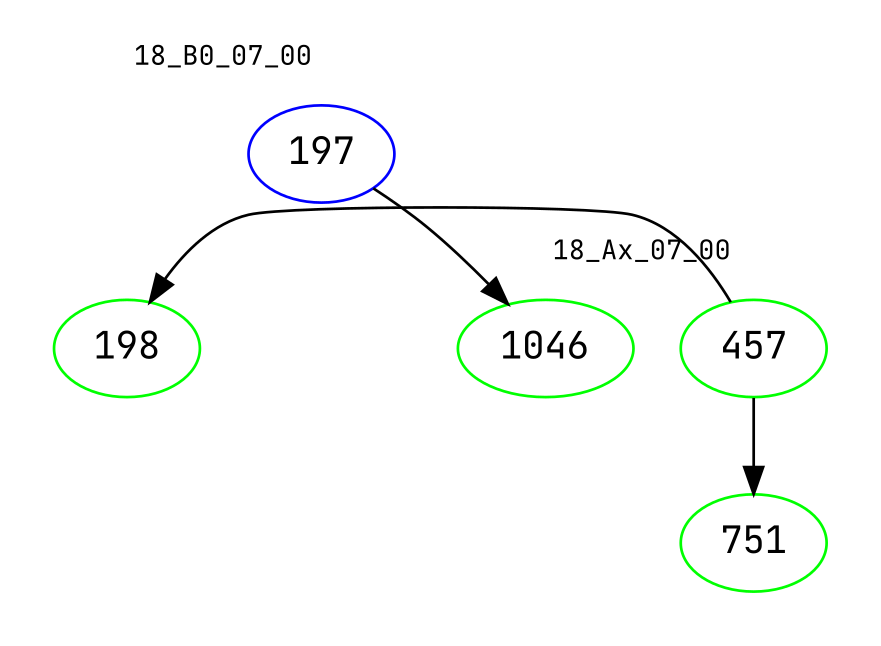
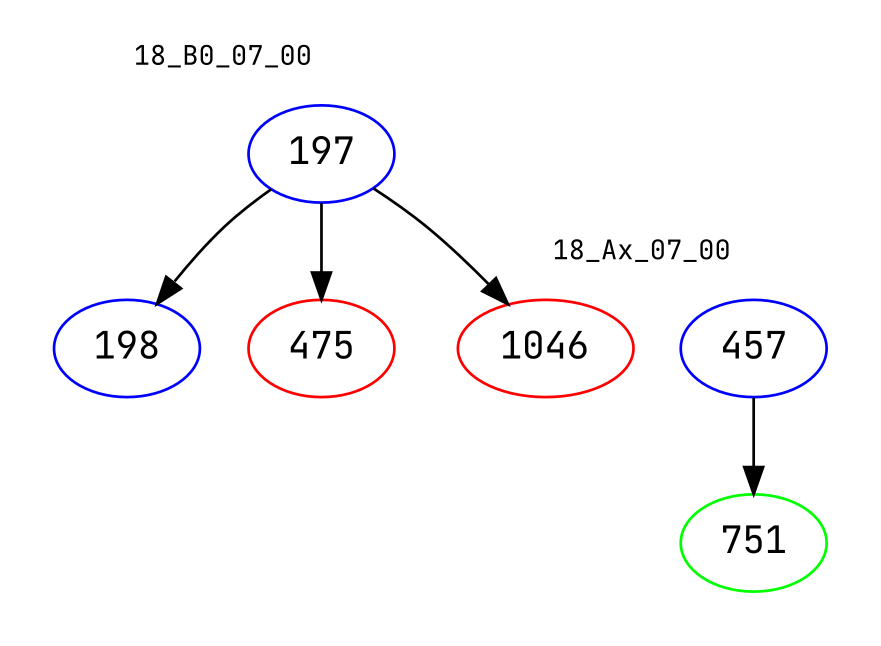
(454, 208) -> (219, 232)
(127, 348) -> (127, 348)
none -> (321, 348)
(546, 348) -> (546, 348)
(754, 348) -> (754, 348)
